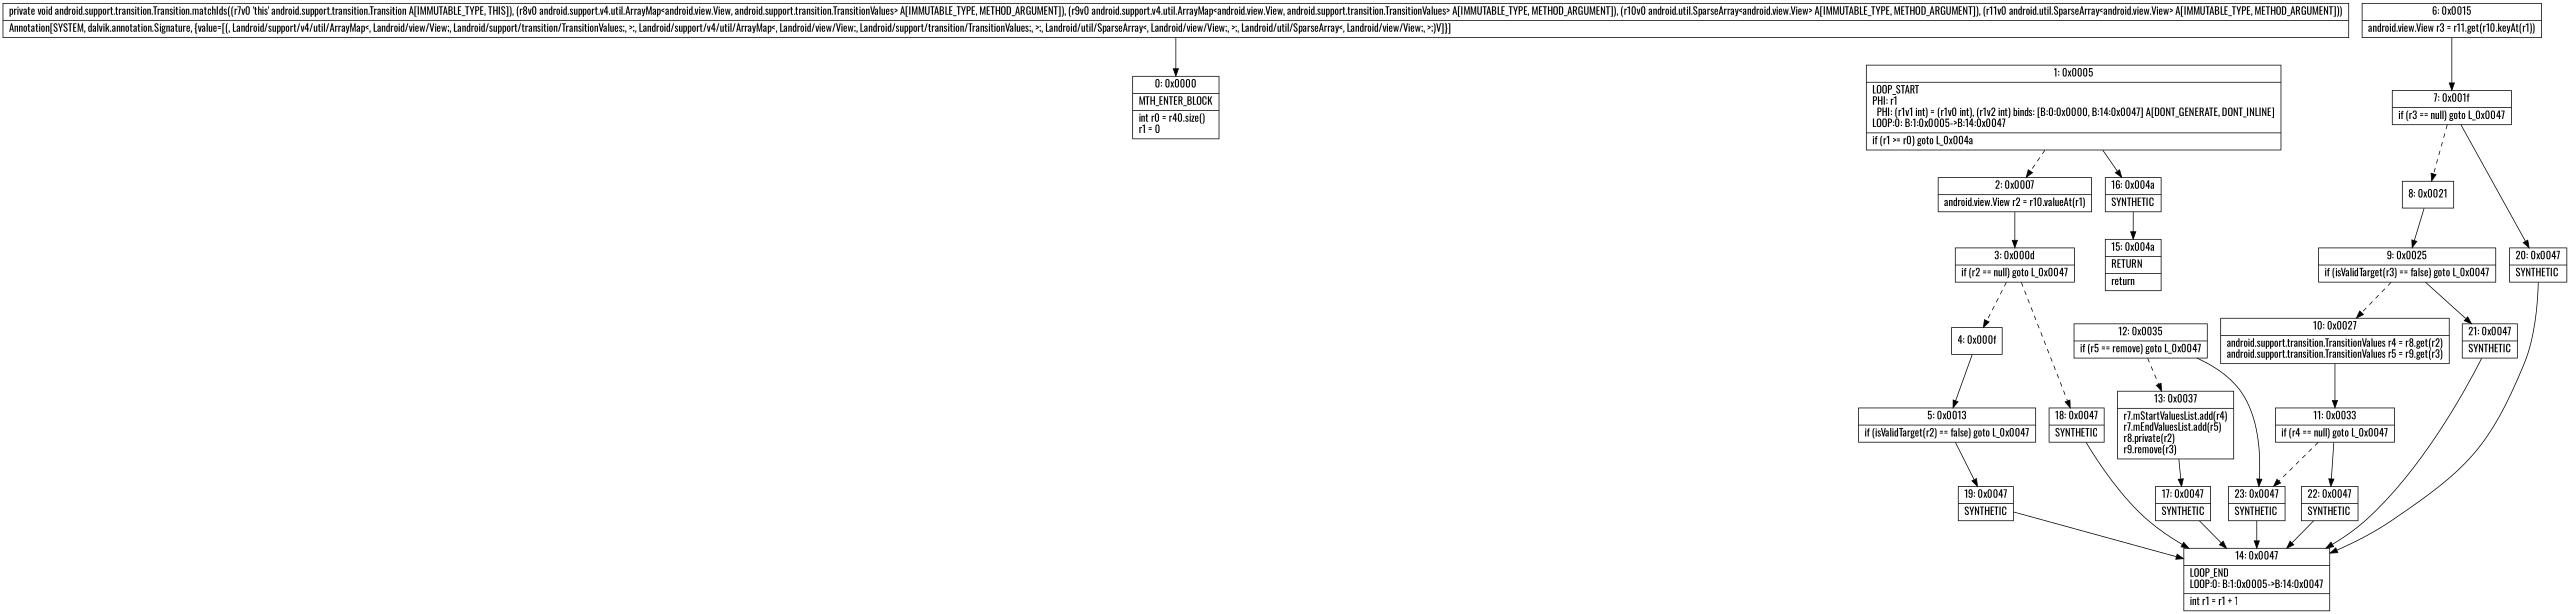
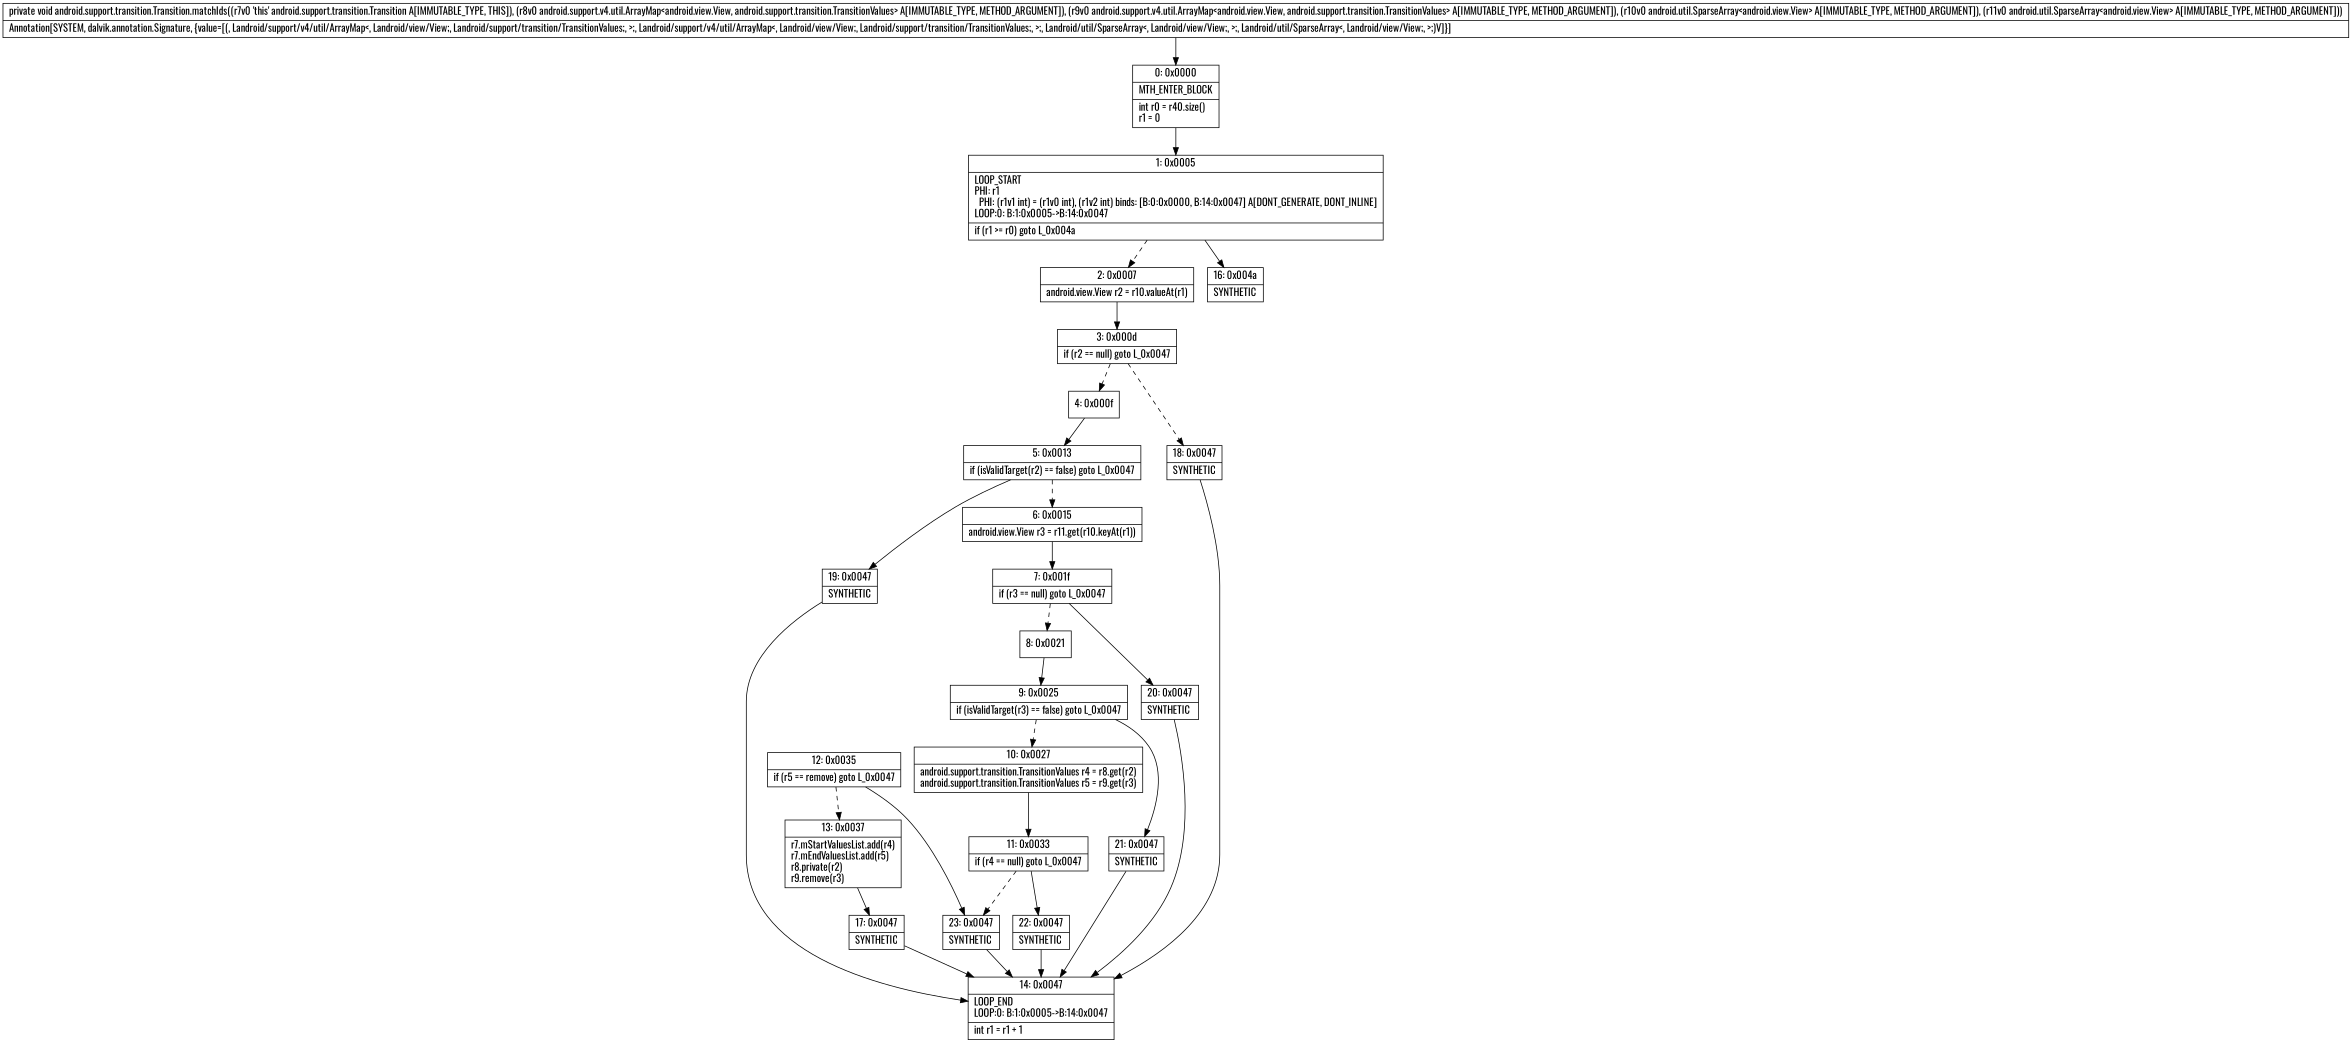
none -> (1176, 138)
(2133, 265) -> none
none -> (1052, 490)
